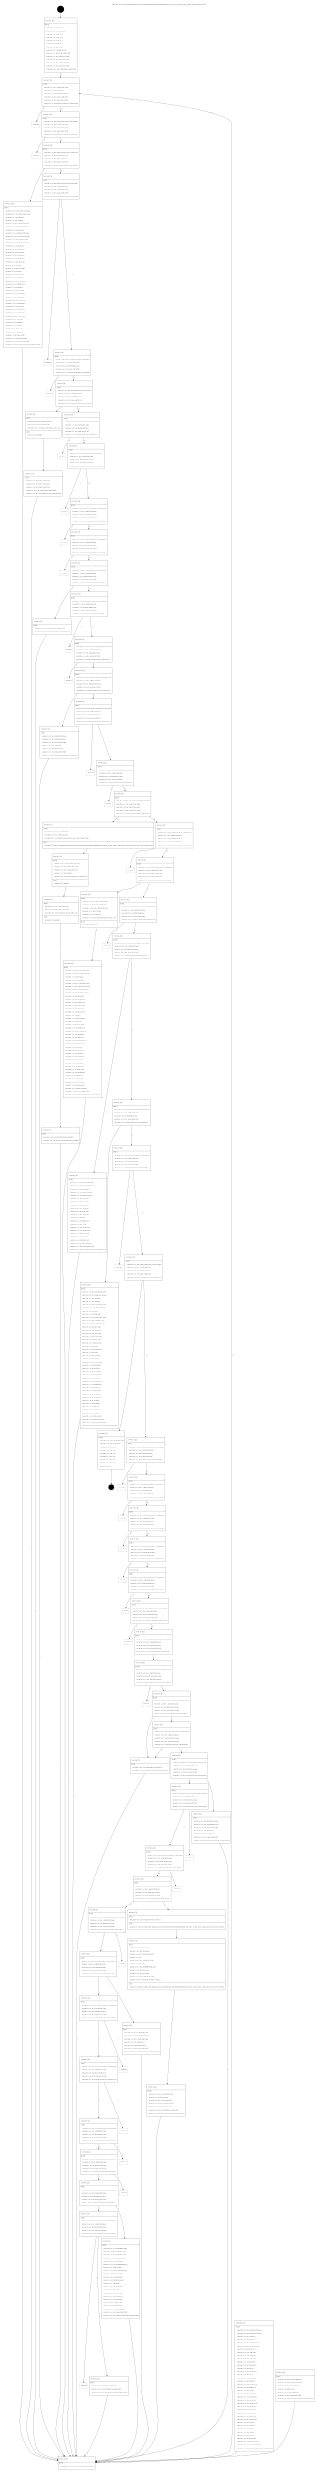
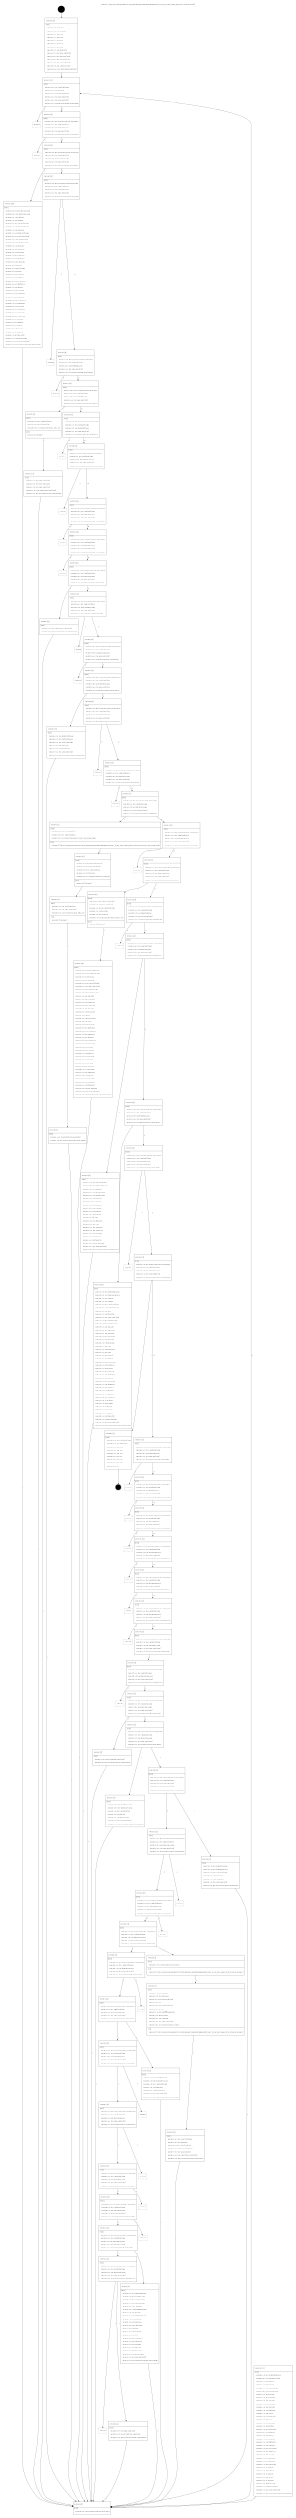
(159, 1752) -> (136, 1771)
